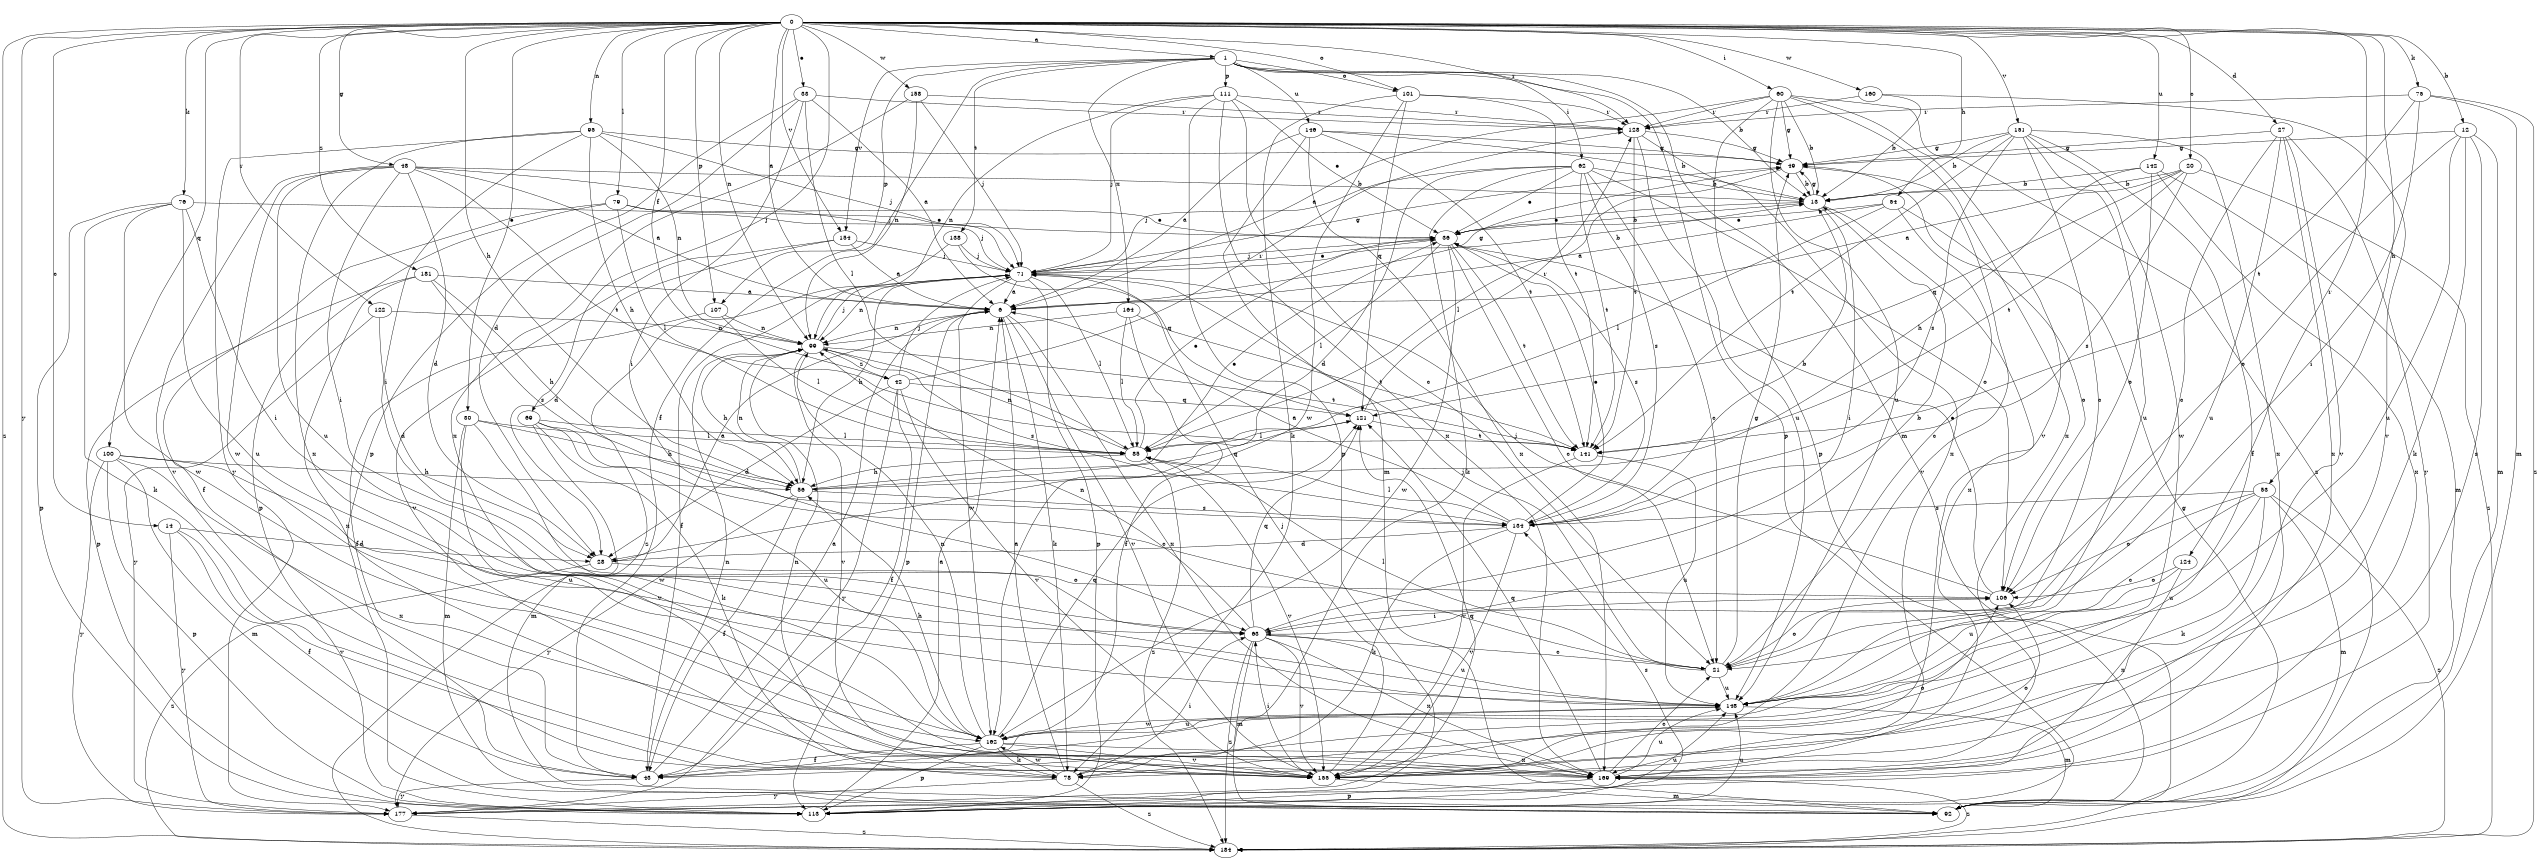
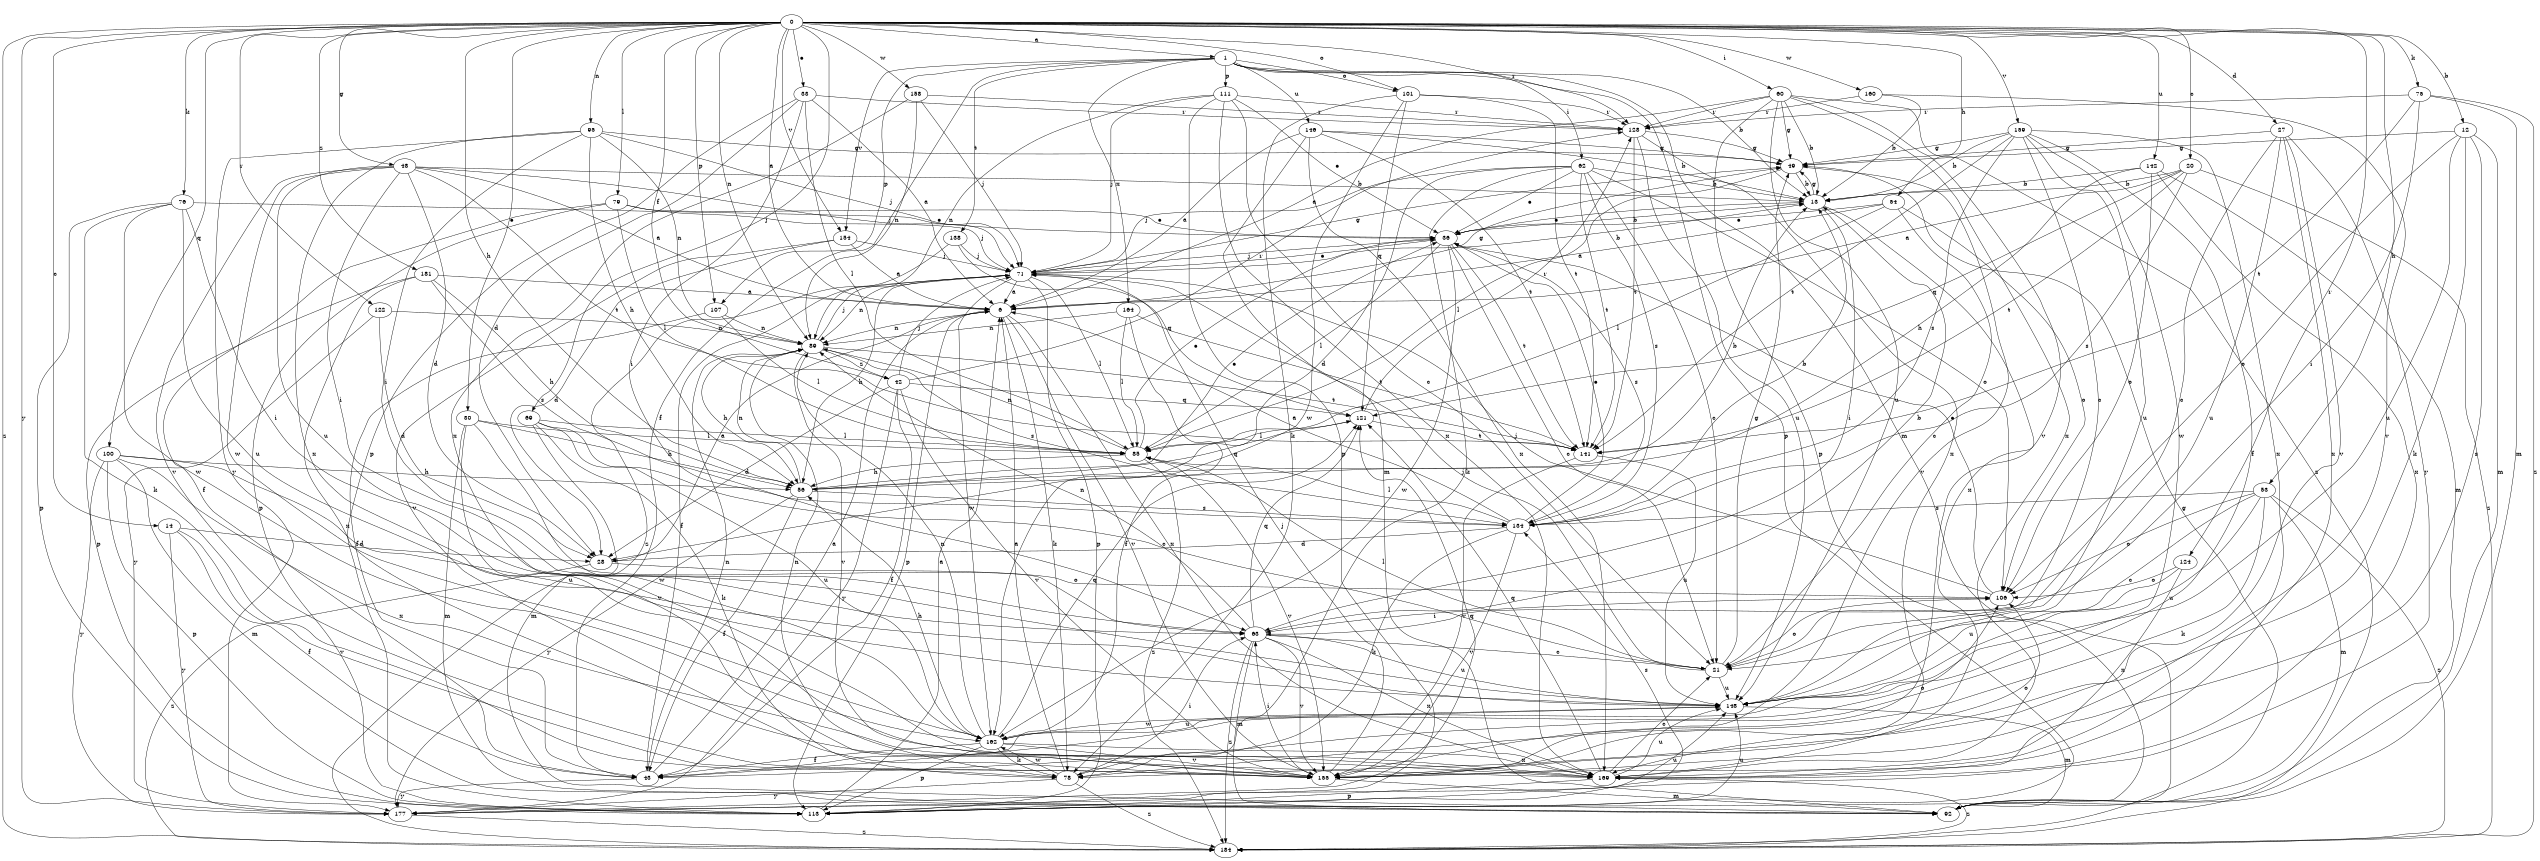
(2020, 130) -> (2020, 130)
(813, 346) -> (813, 346)
none -> (1234, 469)
